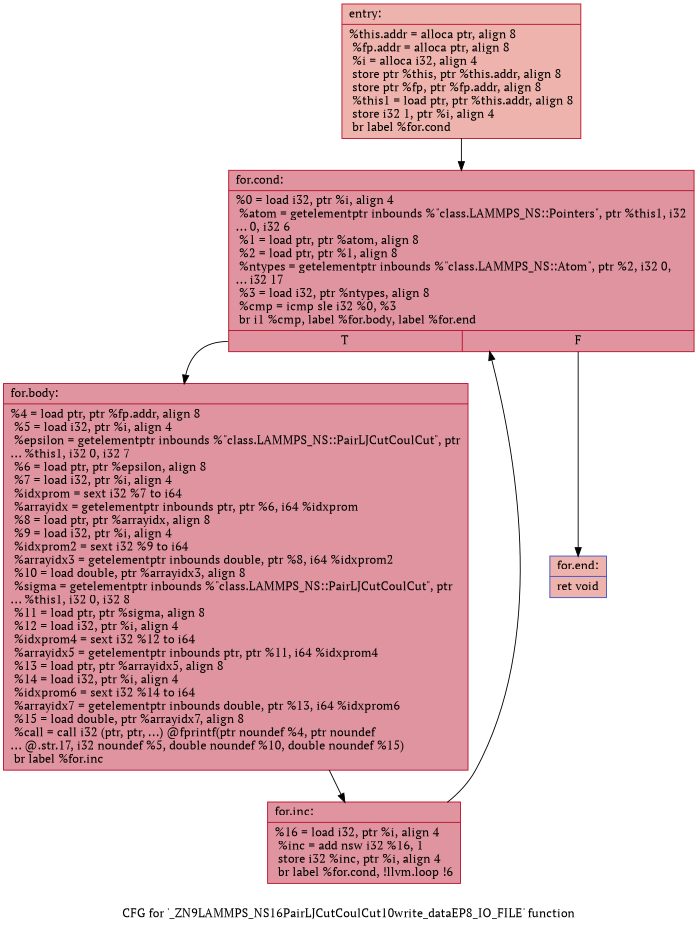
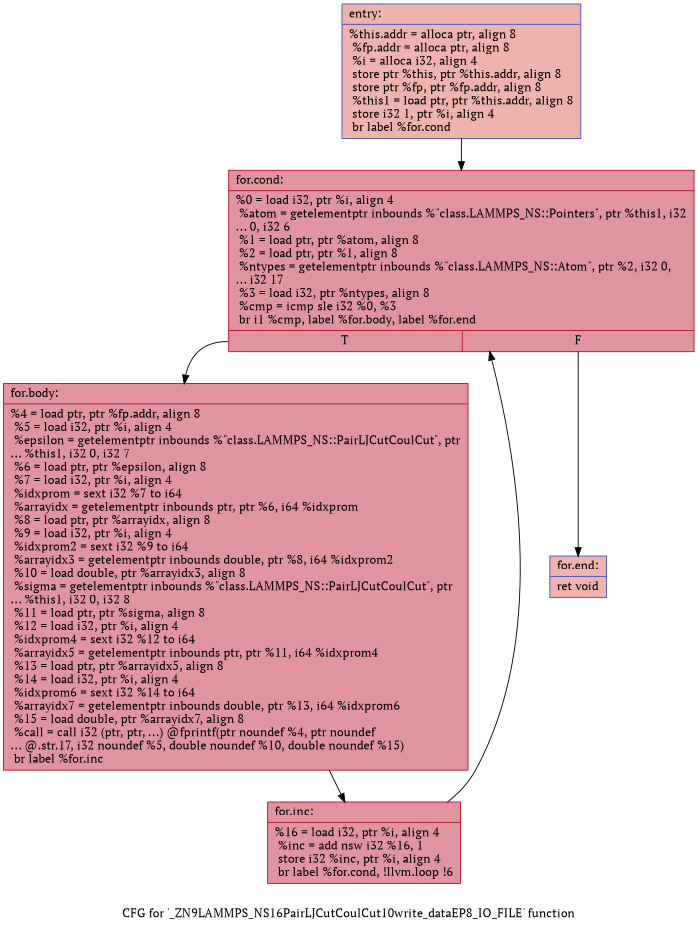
(461, 71) -> (461, 71)
